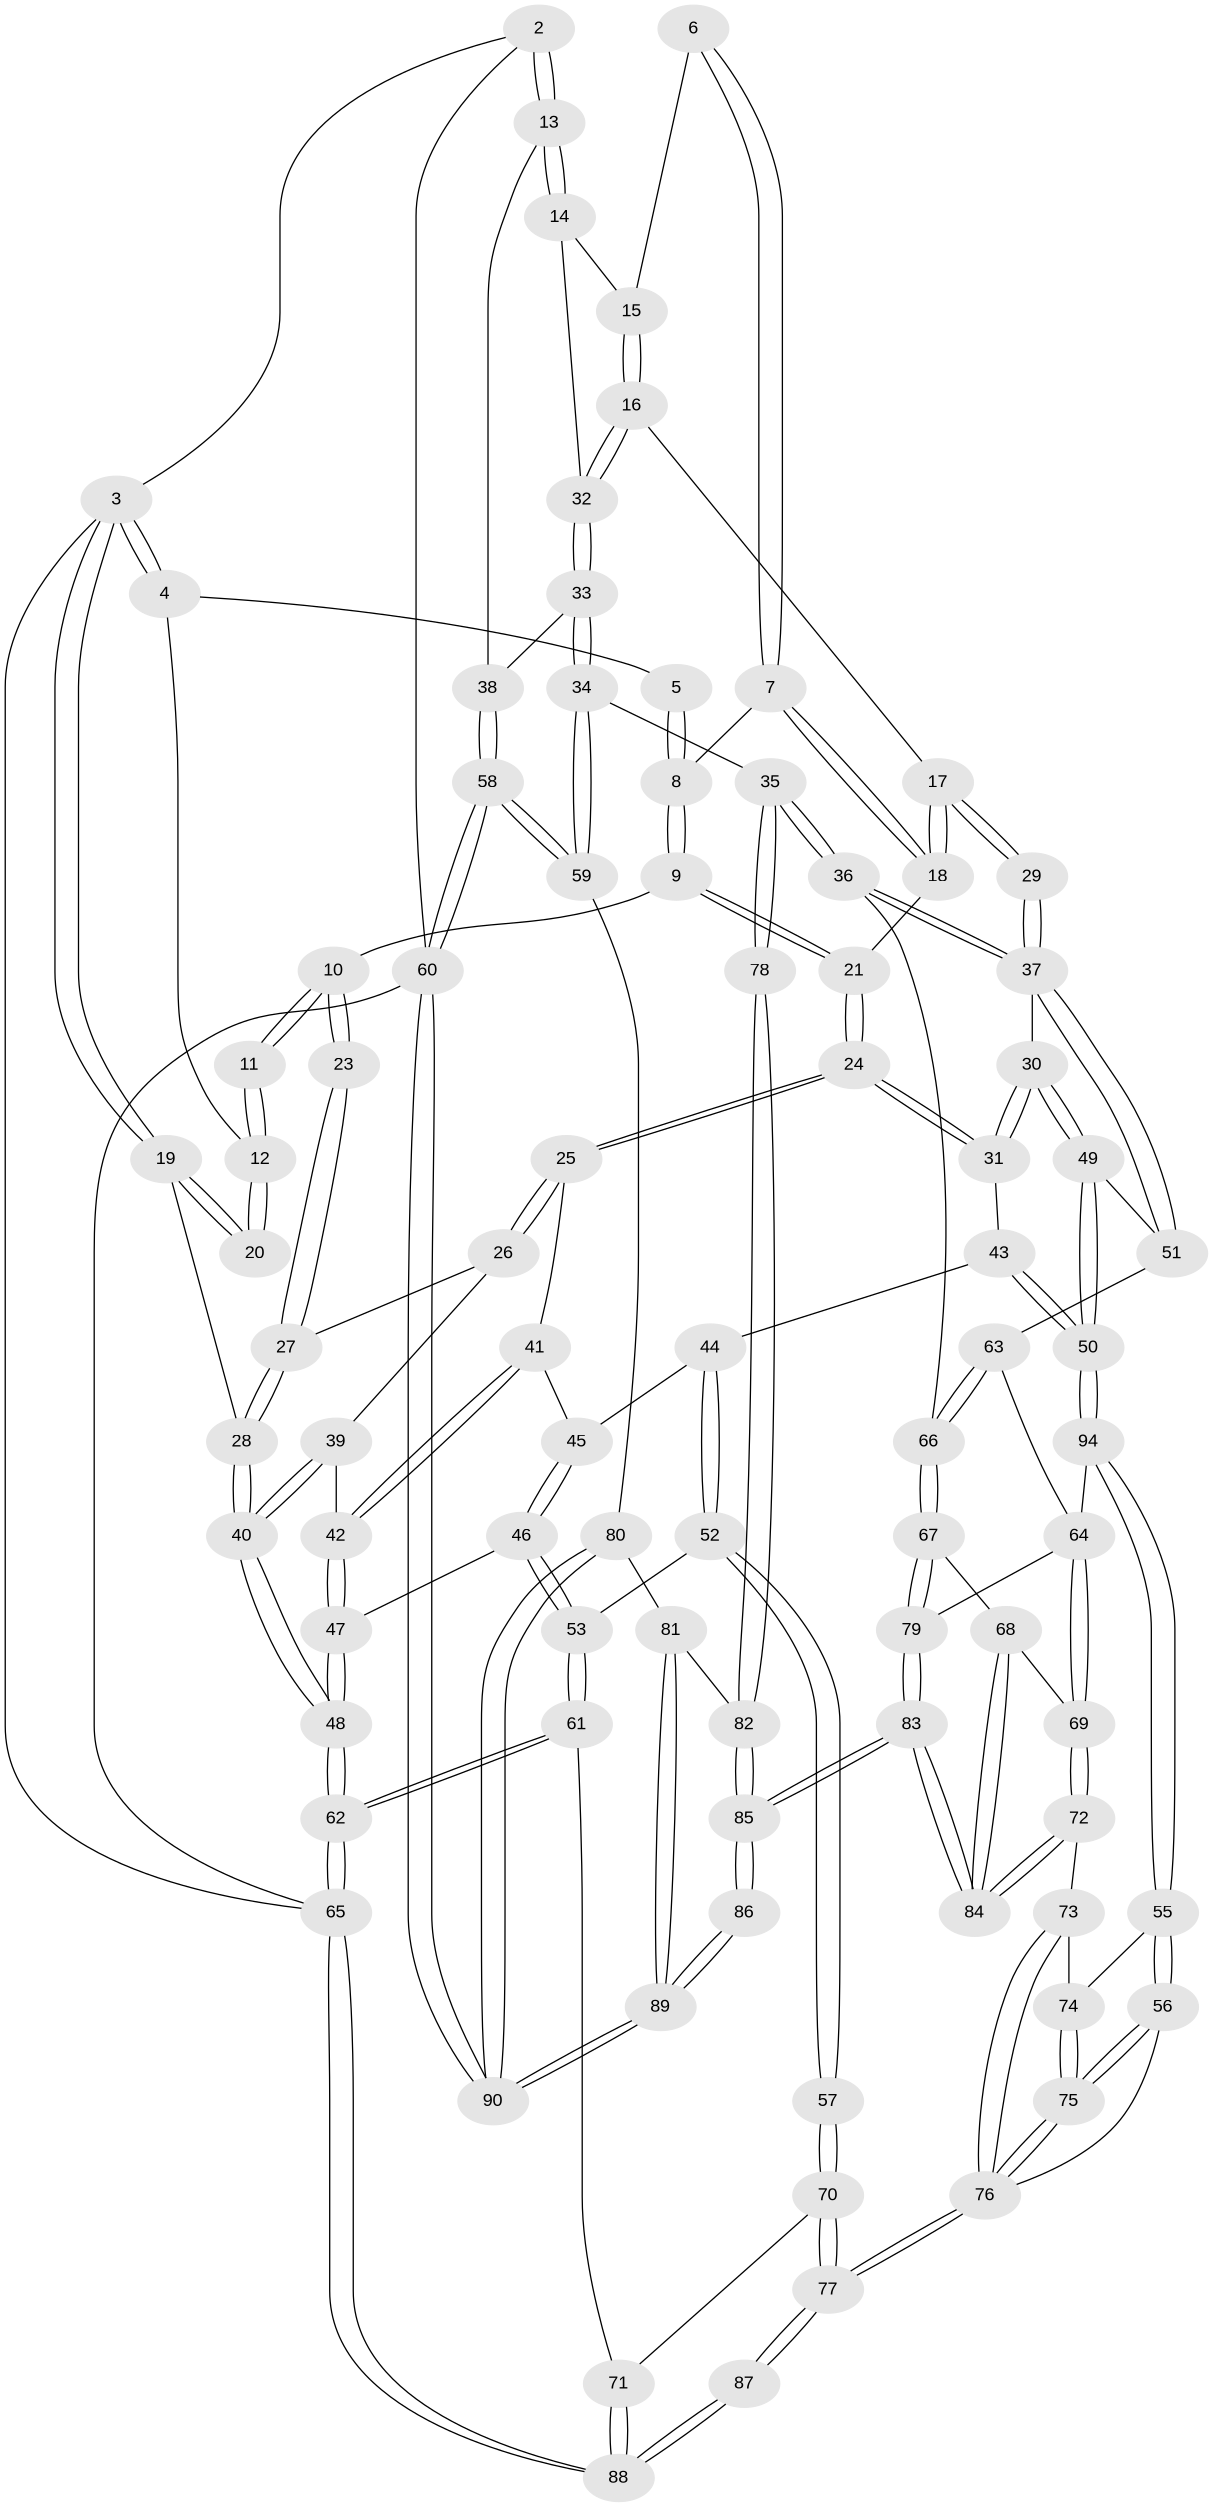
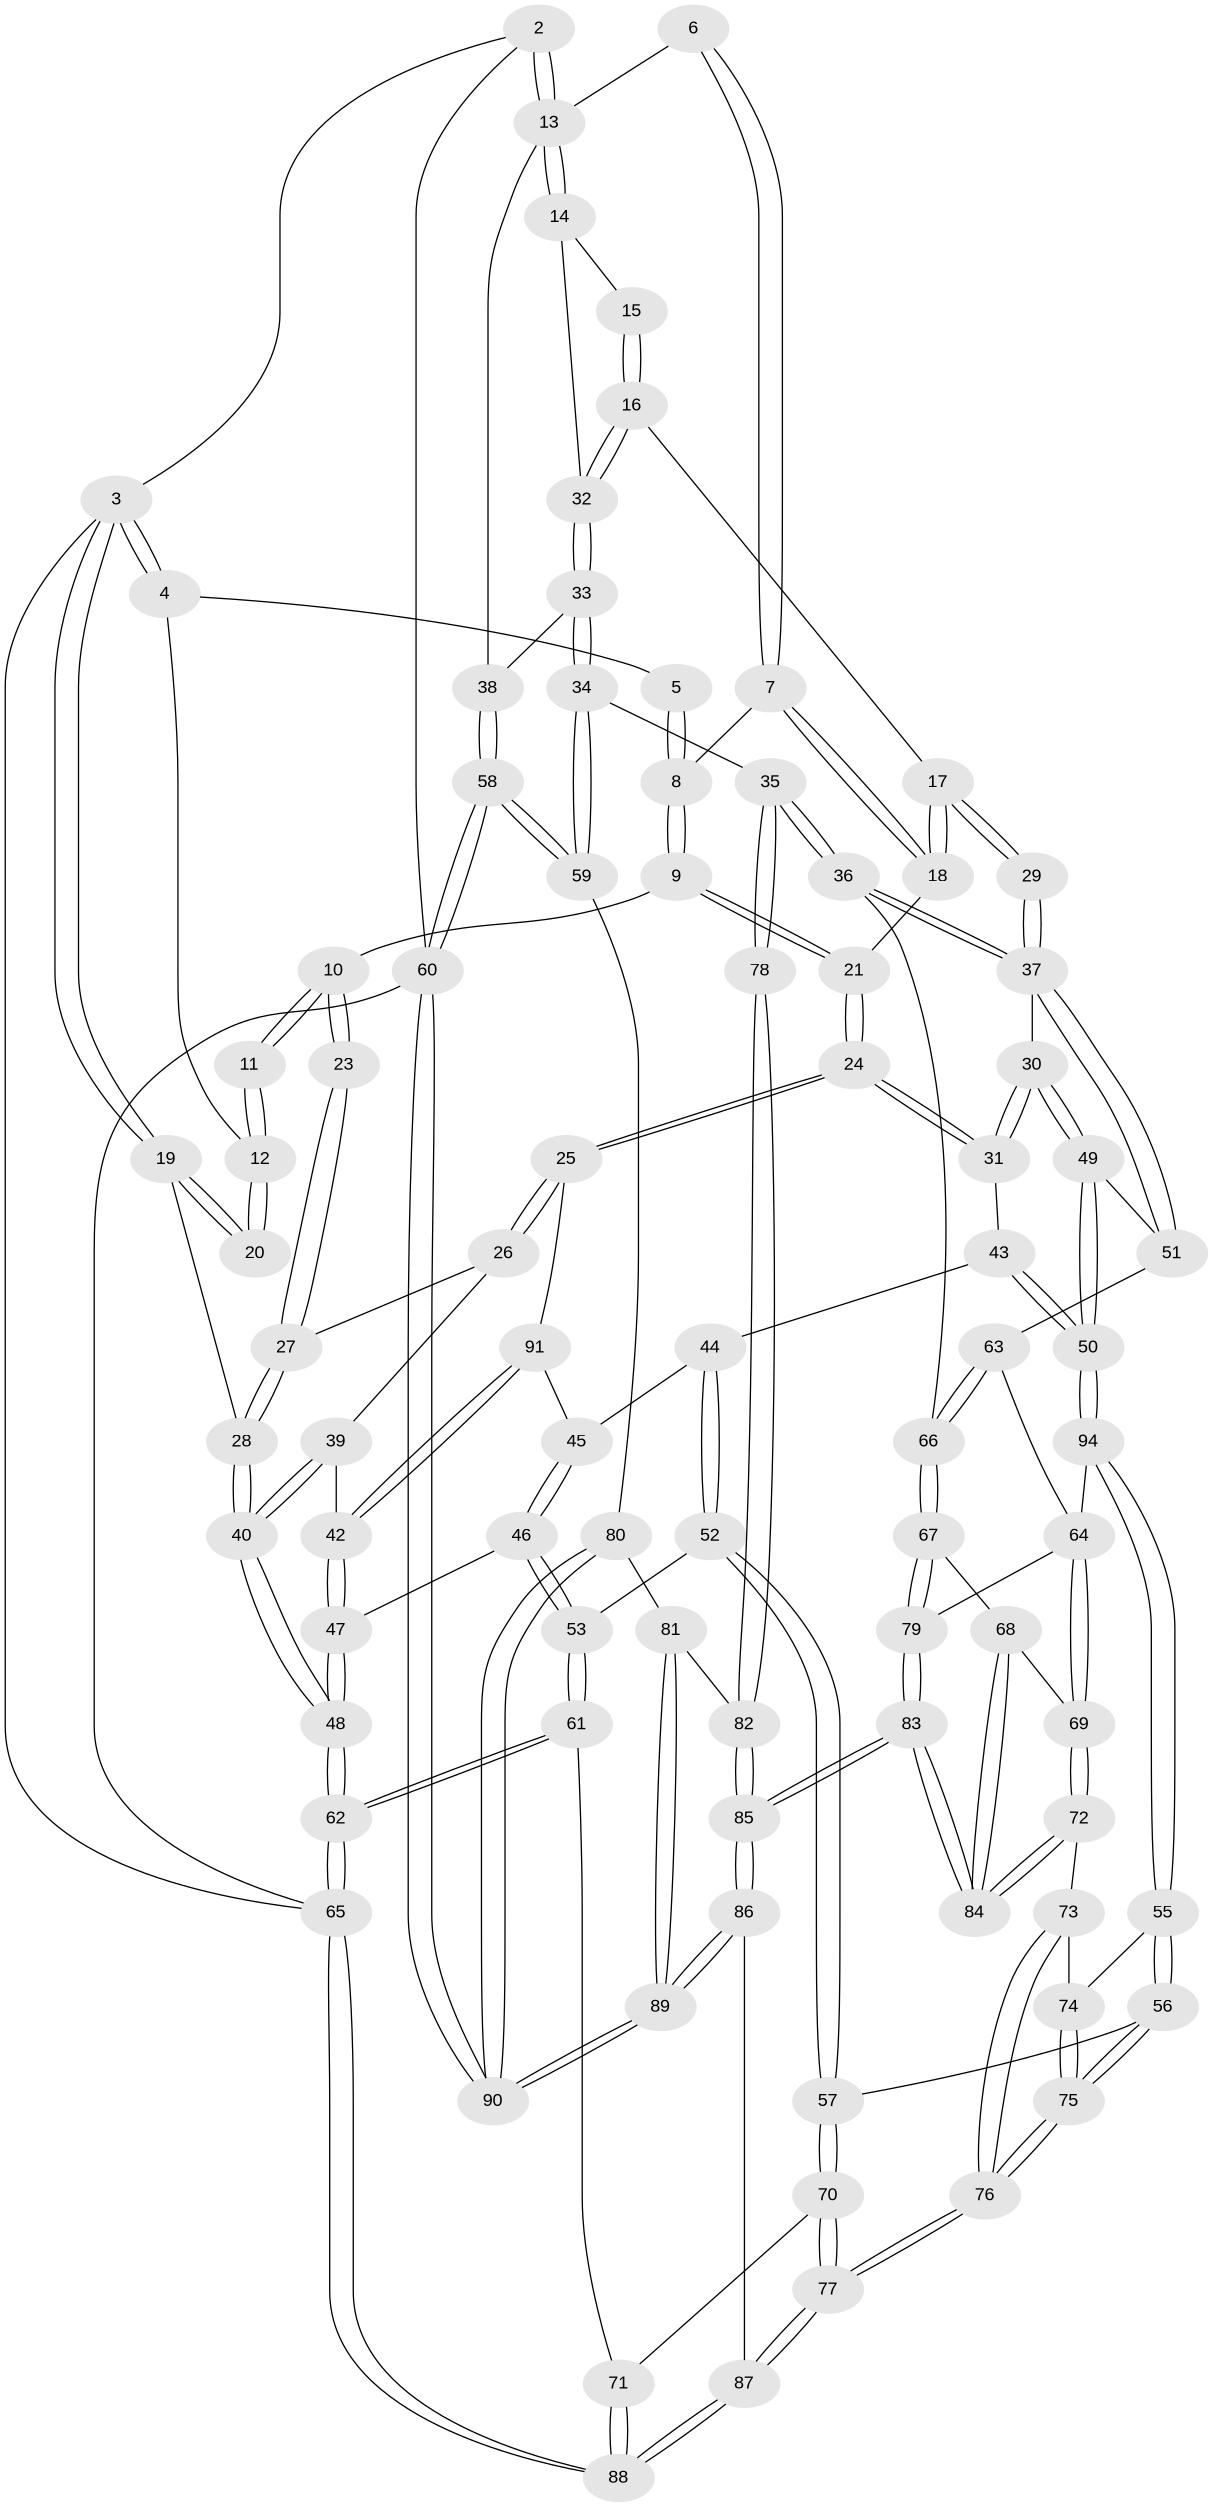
(663, 170) -> (621, 76)
(535, 1348) -> (535, 1348)
(1112, 2129) -> (1001, 2064)
none -> (744, 2148)
